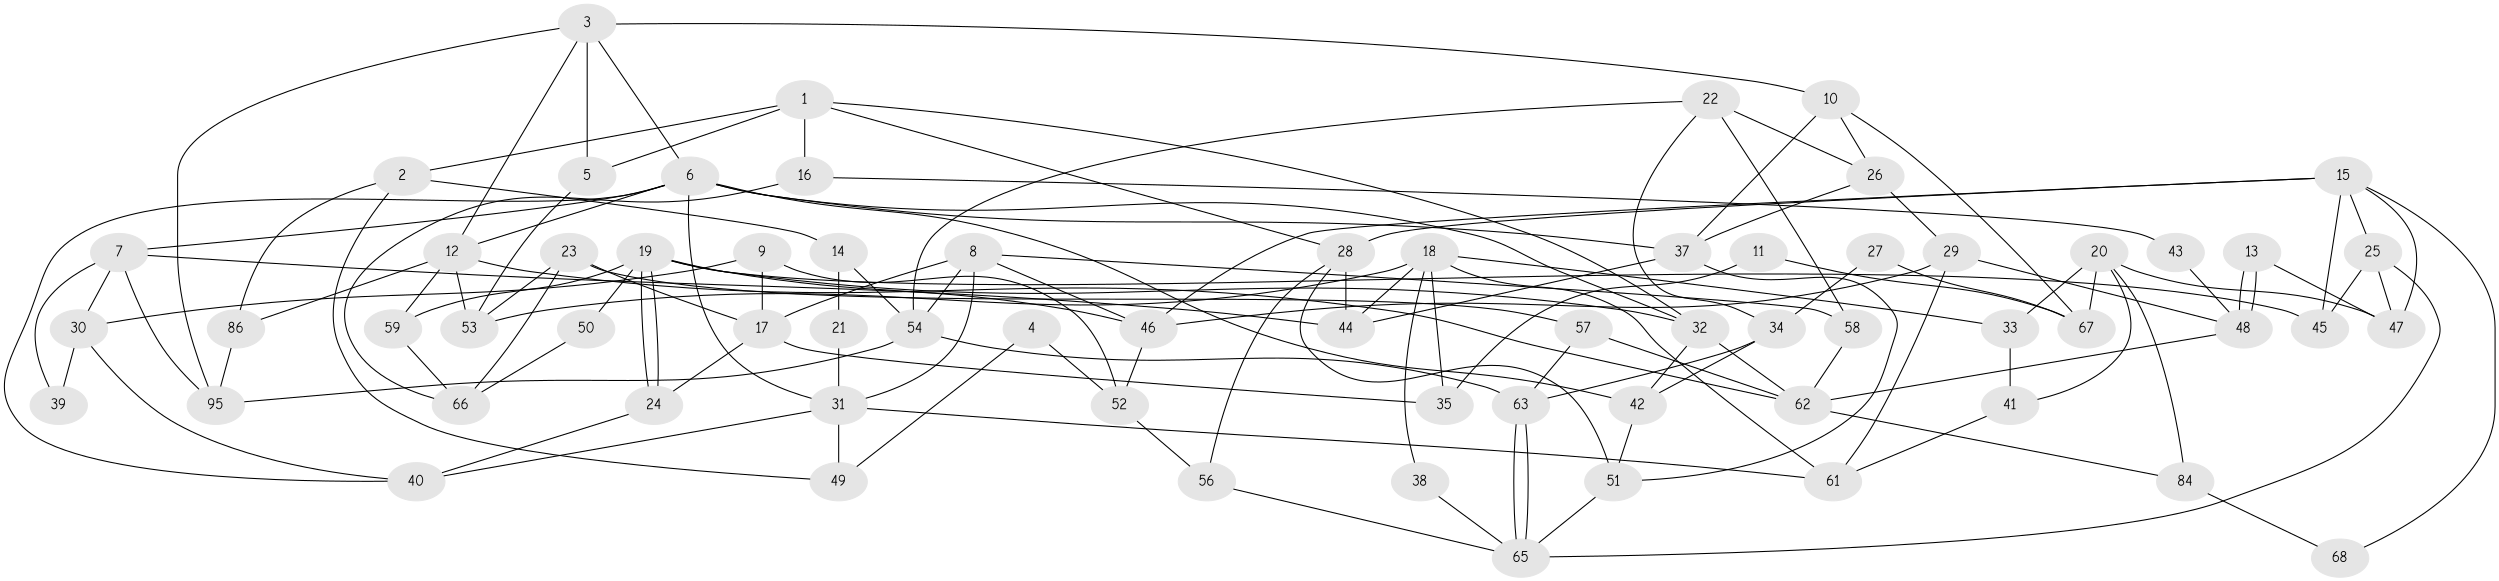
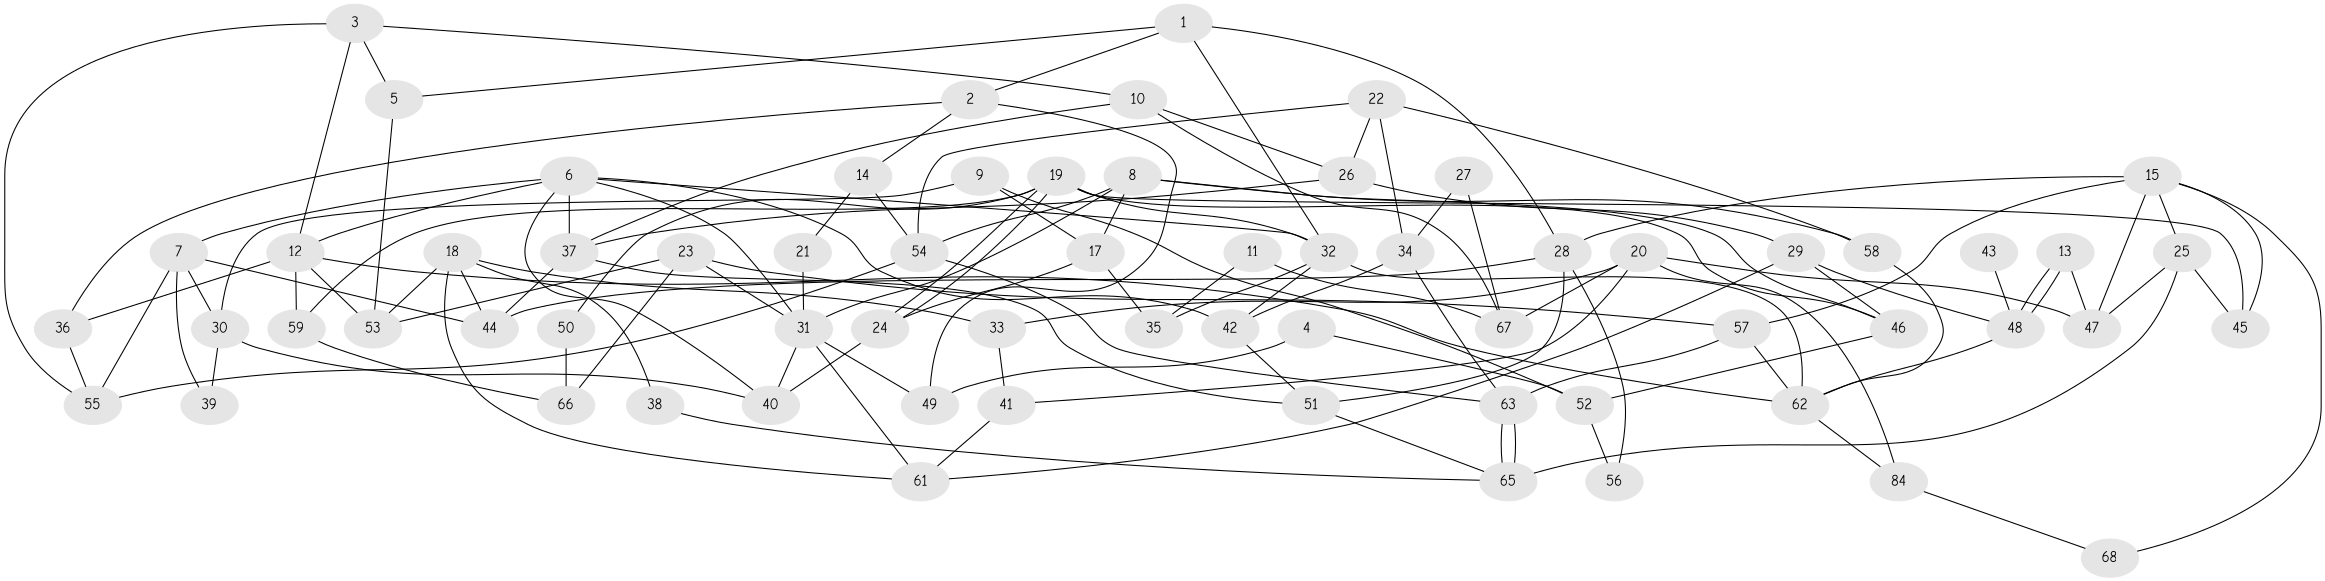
(639, 100) -> none
(805, 176) -> none
(1729, 205) -> (1941, 241)
(689, 303) -> (758, 299)
(236, 329) -> (63, 329)
(1437, 329) -> (1242, 291)
(216, 405) -> (93, 405)
(1364, 520) -> none
